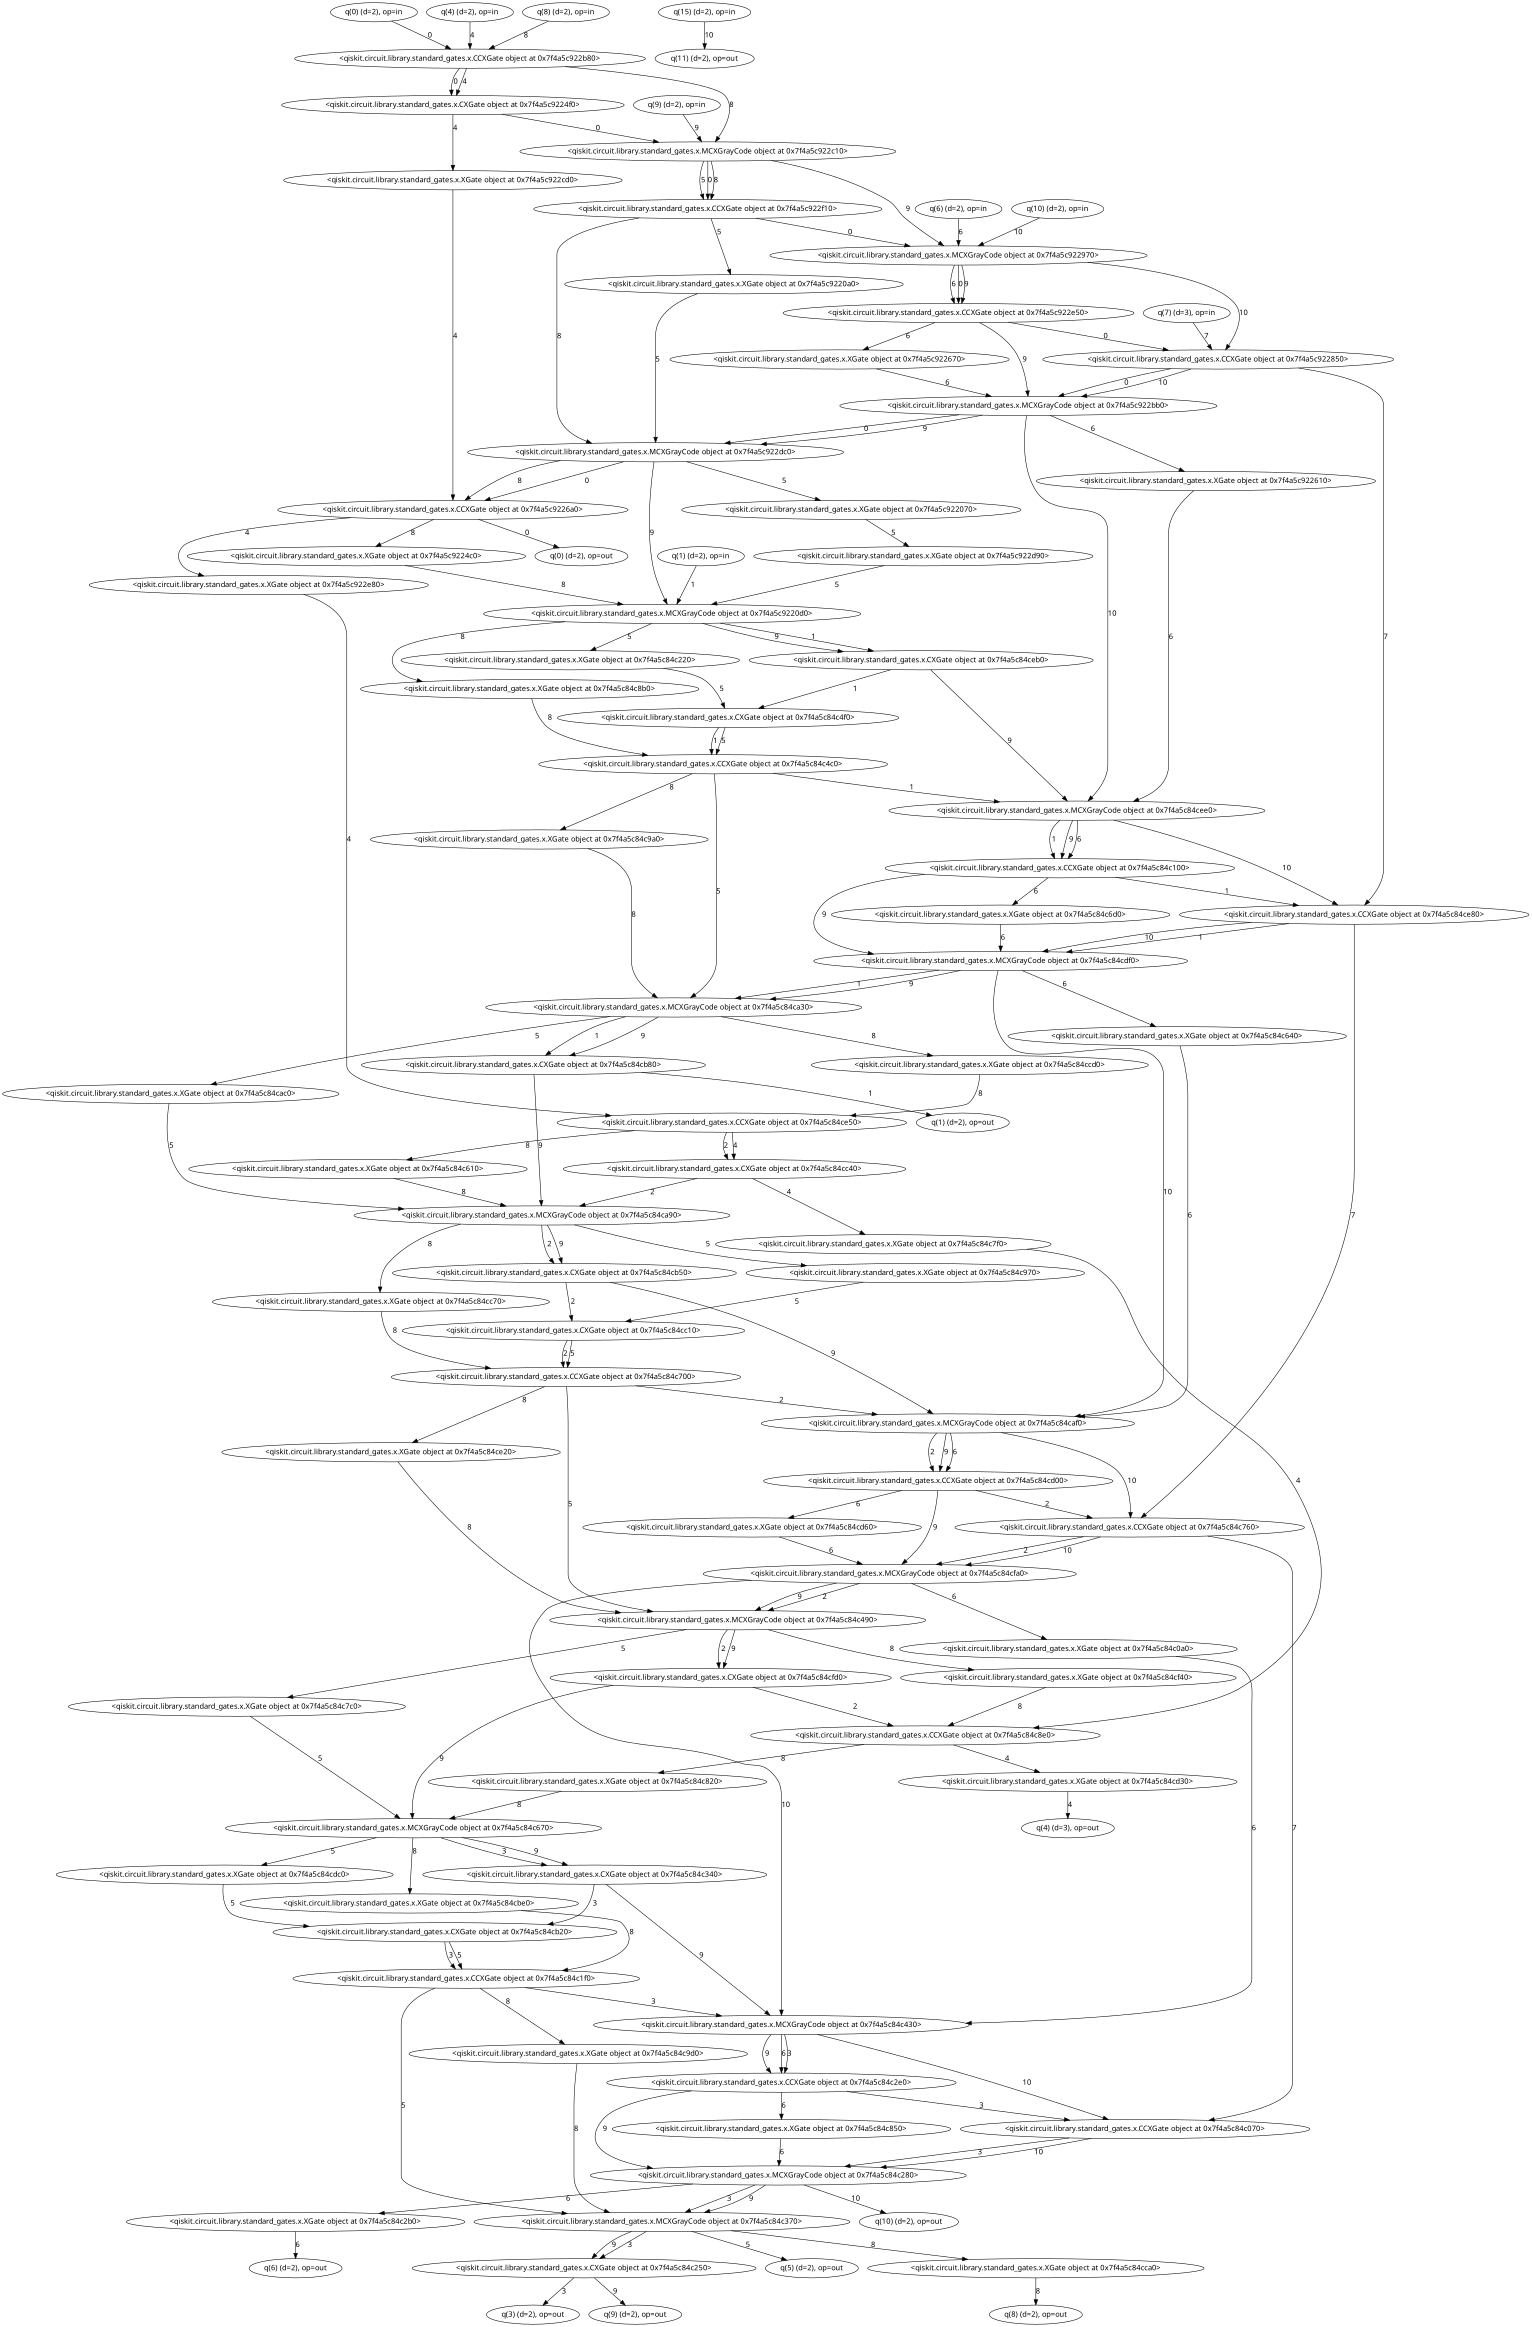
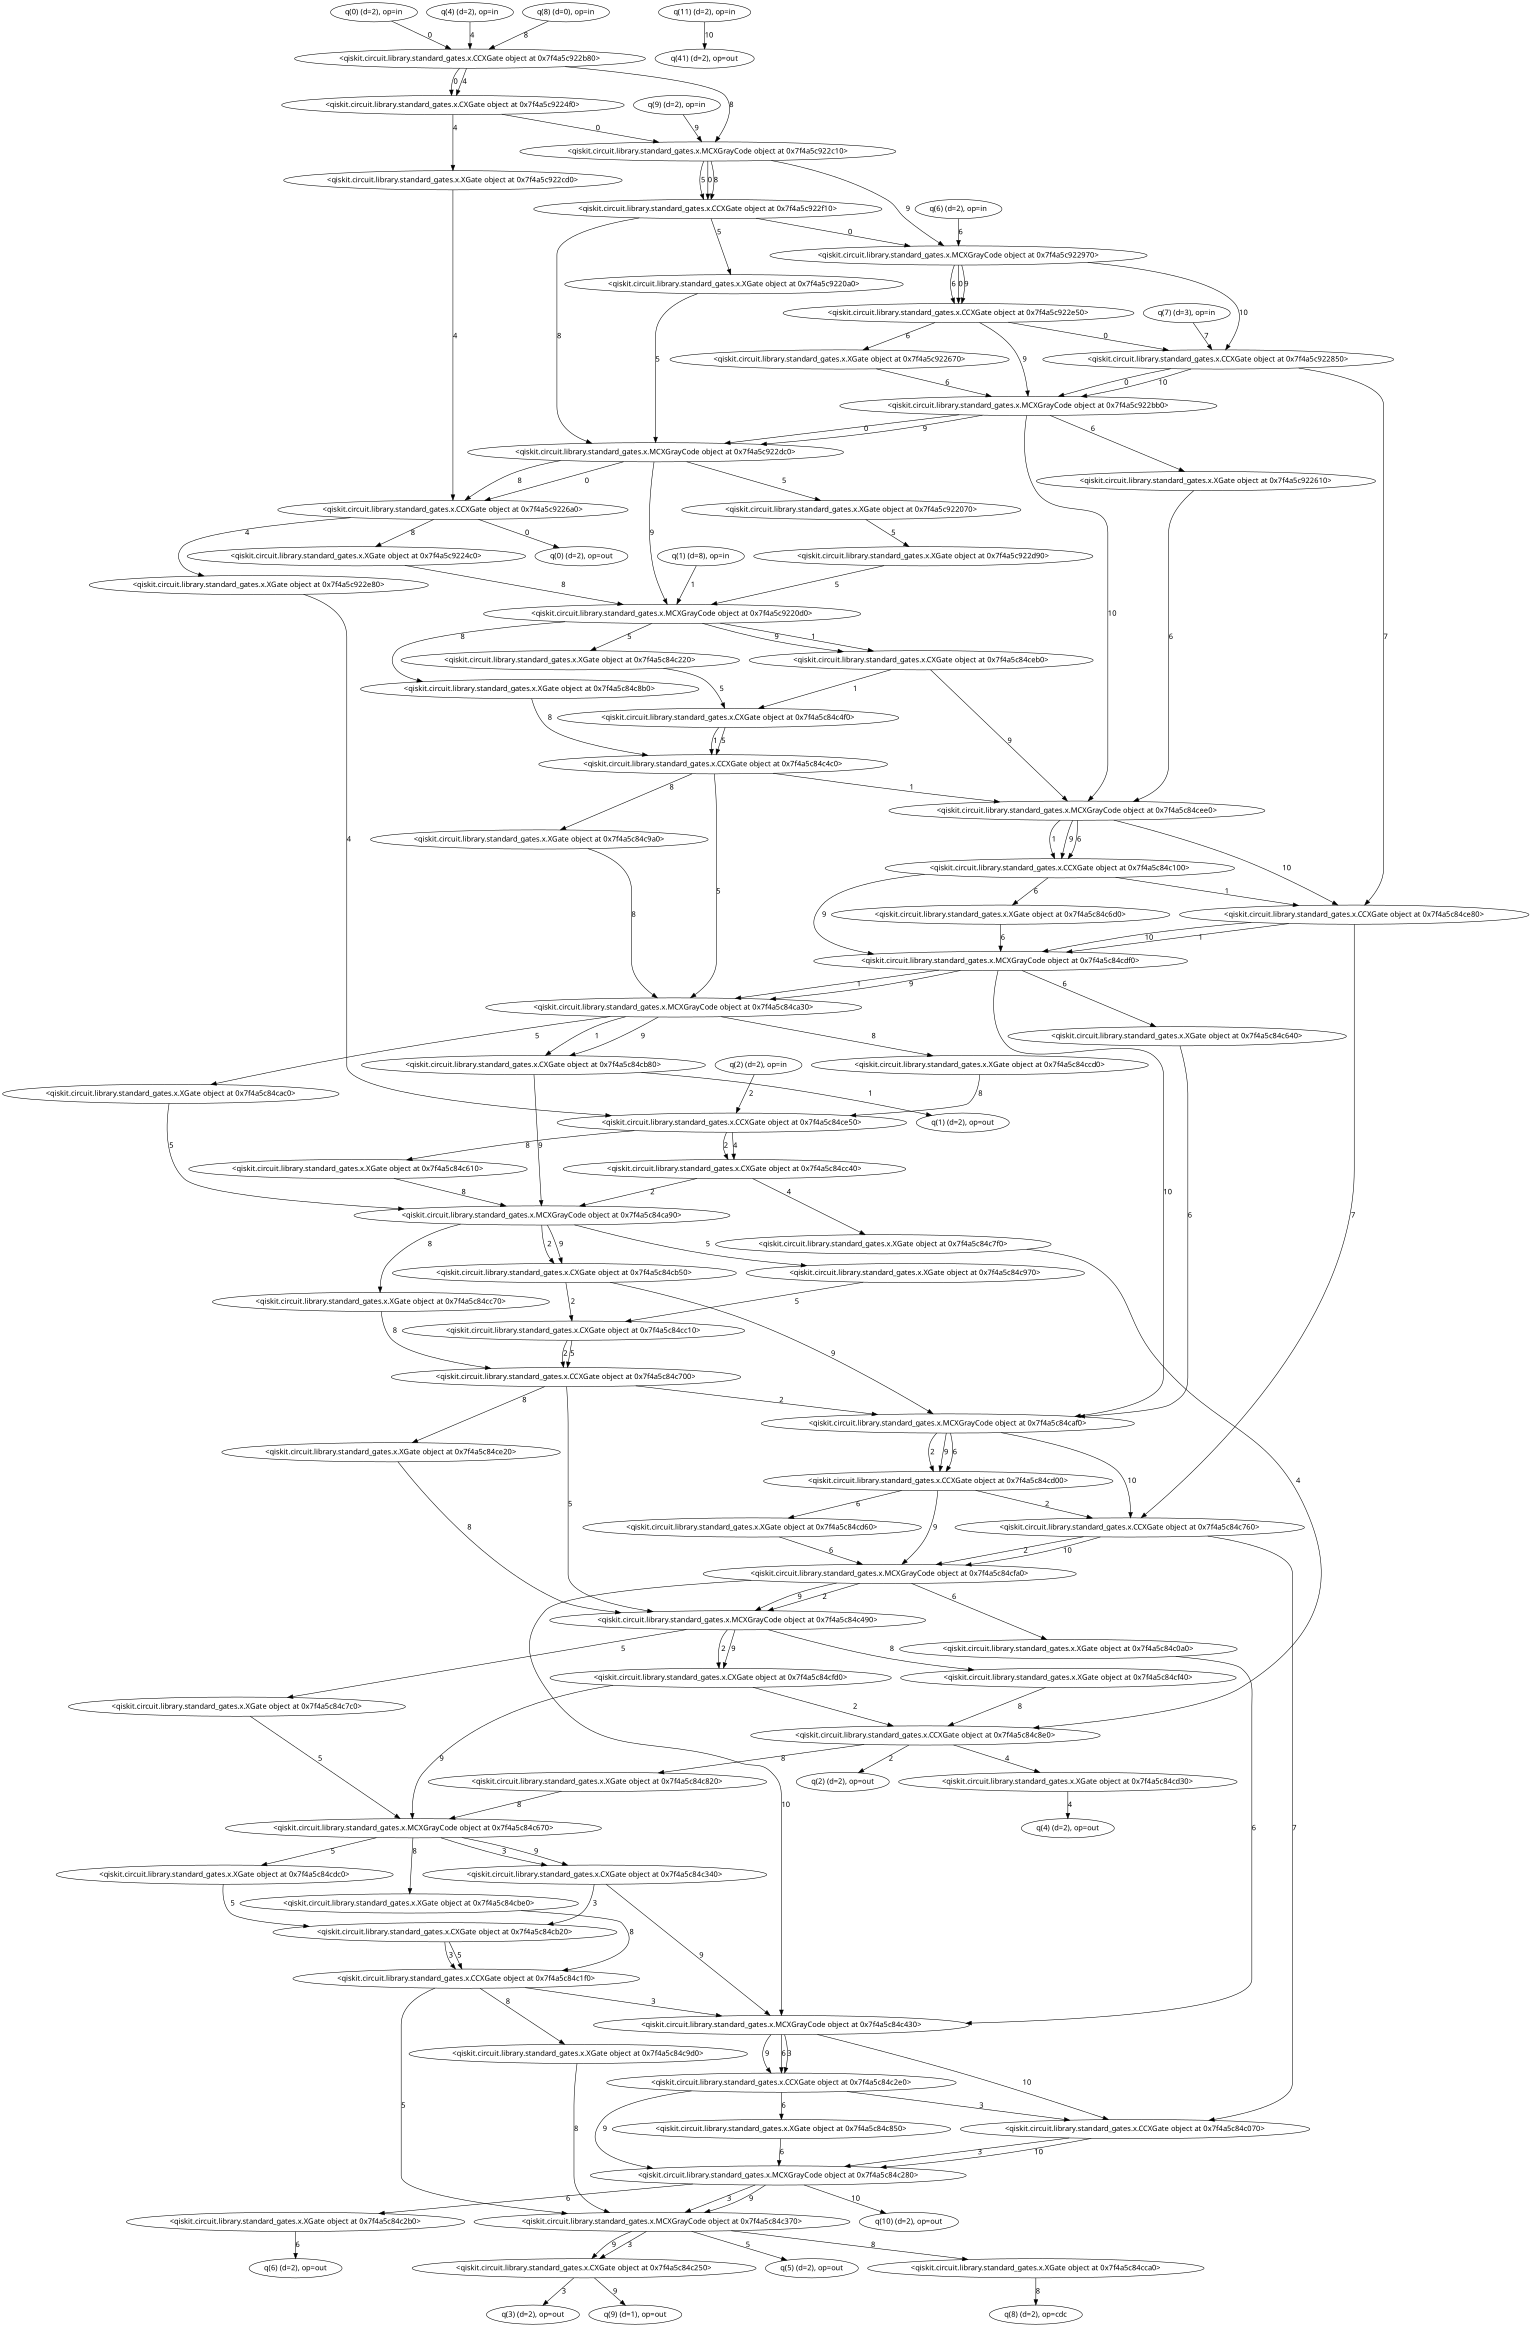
(566, 12) -> (566, 12)
(705, 12) -> (705, 12)
(705, 59) -> (705, 59)
(1058, 209) -> none
(701, 556) -> (701, 556)
none -> (759, 1065)
none -> (843, 1782)
(1068, 1828) -> (1068, 1828)
(635, 2315) -> (635, 2315)
(1036, 2315) -> (1036, 2315)
